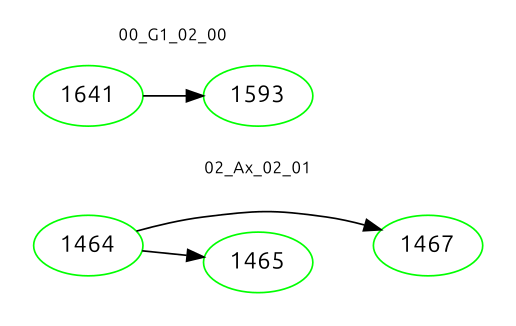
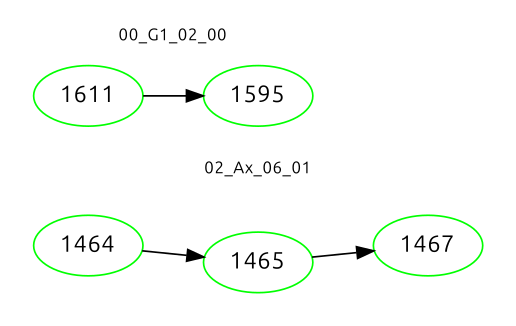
(88, 96) -> (88, 96)
(258, 96) -> (258, 96)
(258, 169) -> (258, 169)
(250, 212) -> (334, 255)
